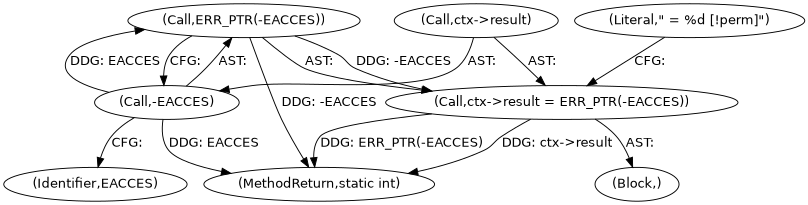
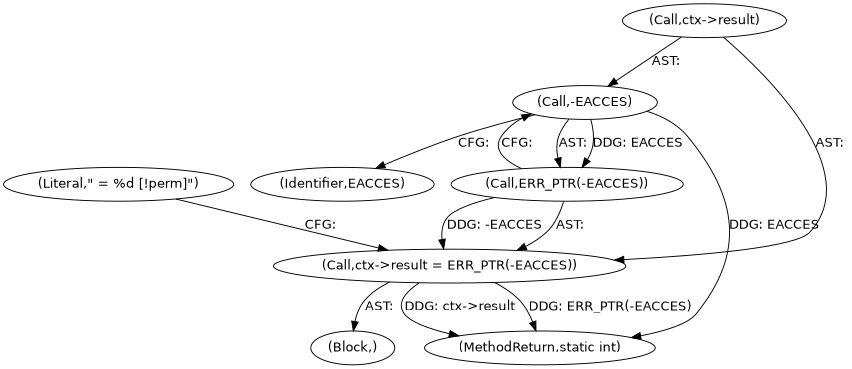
(273, 100) -> none
